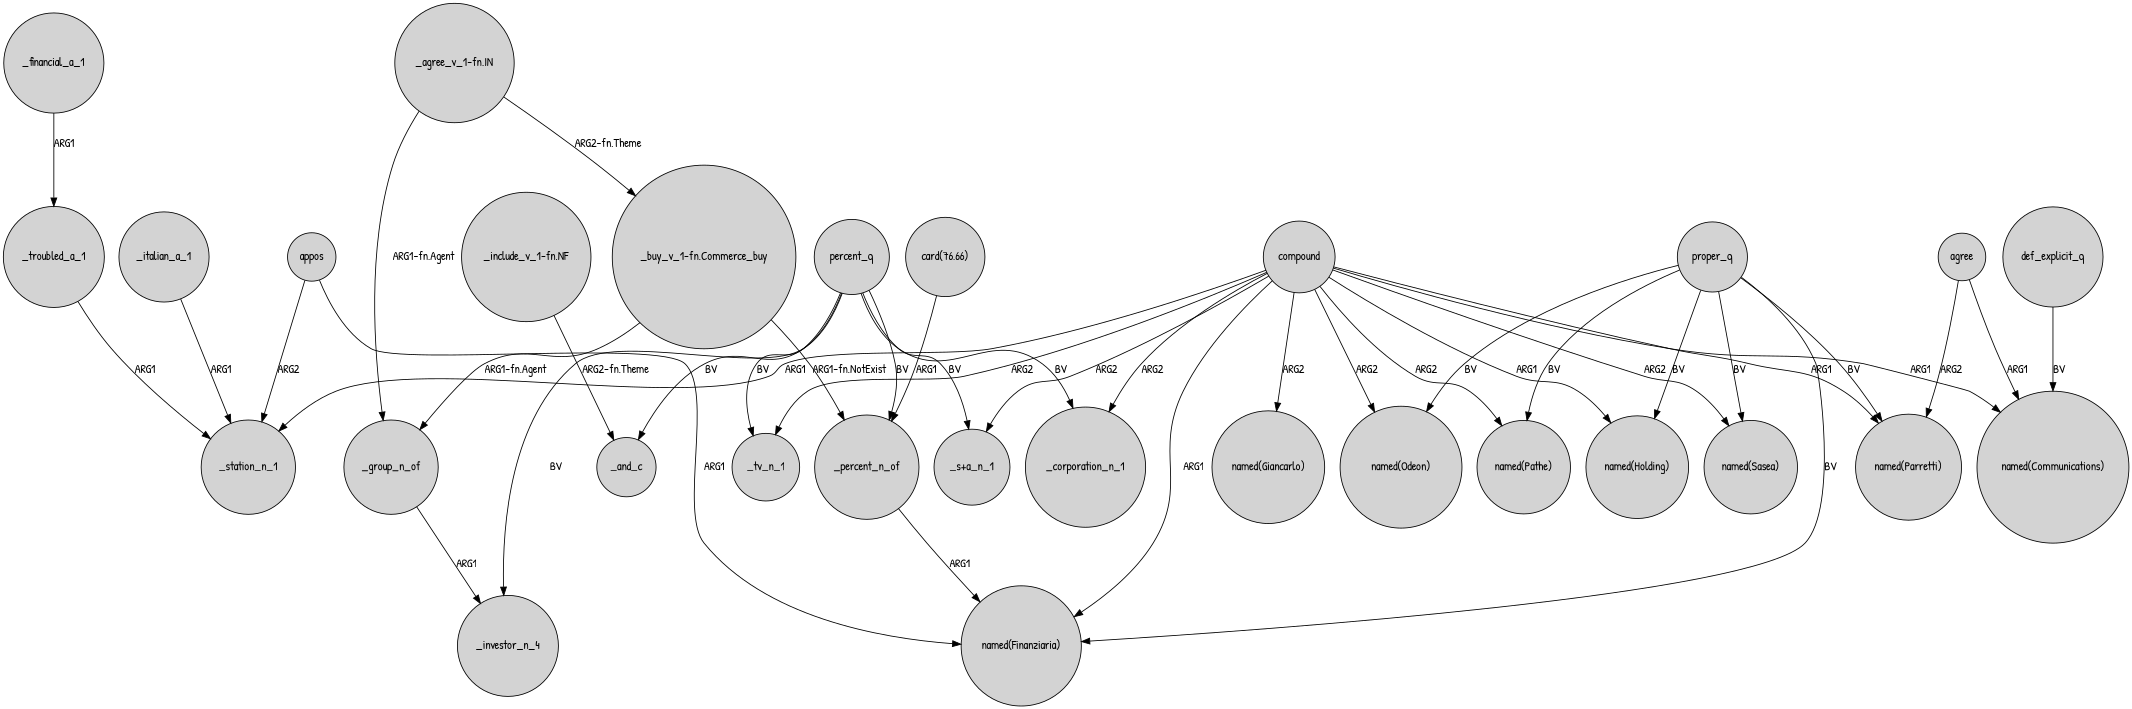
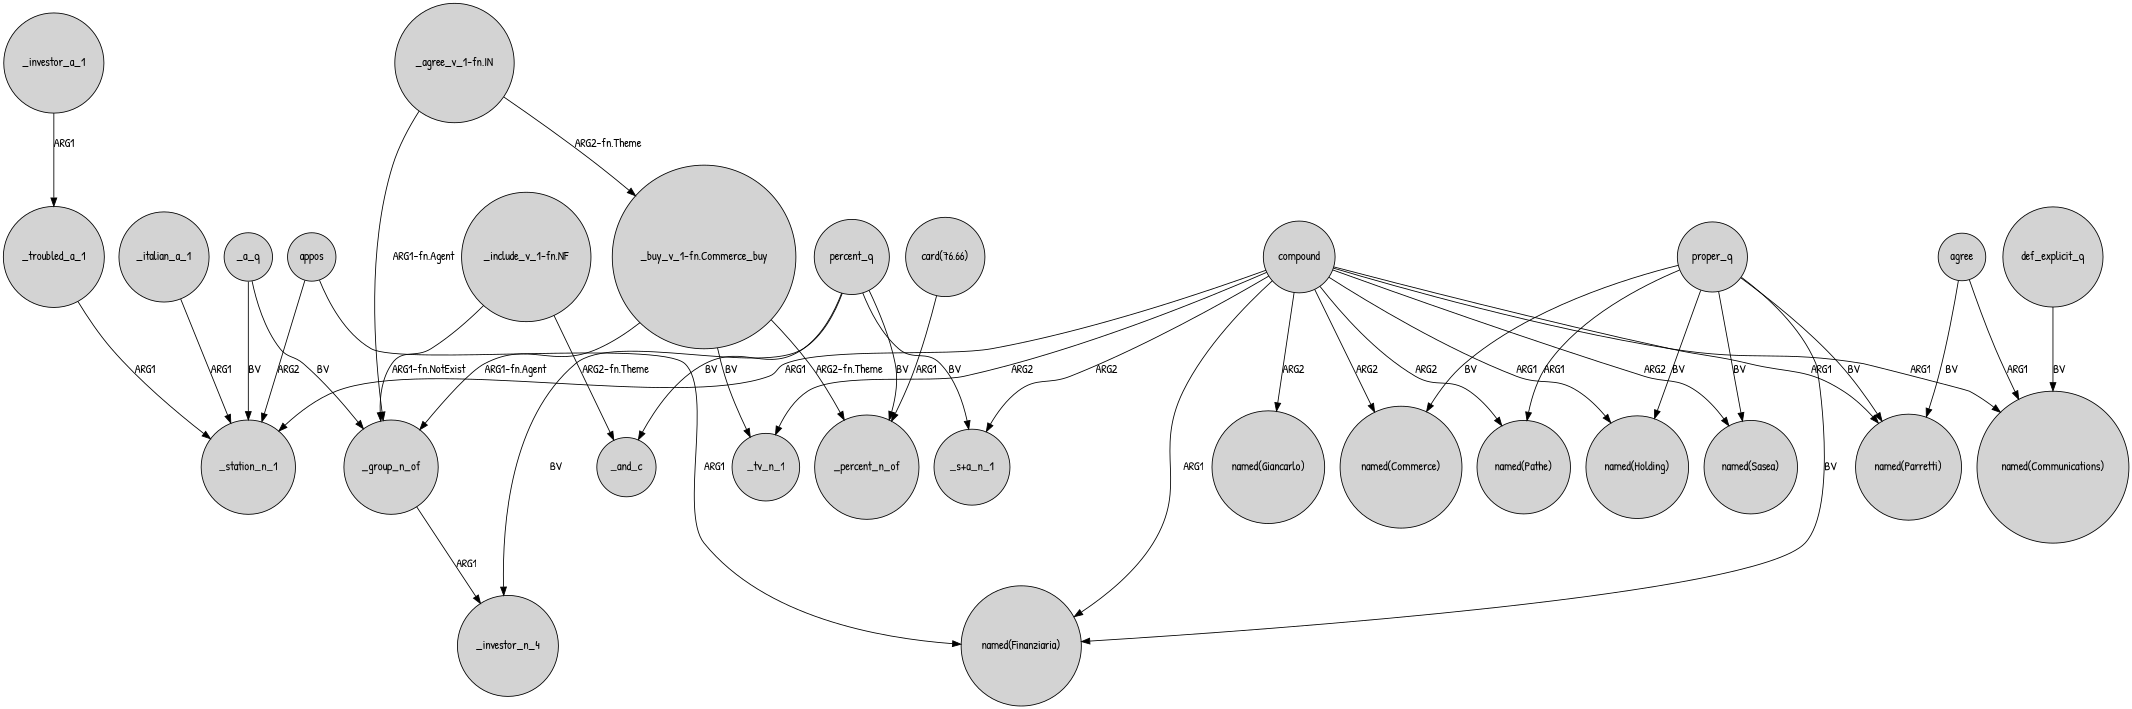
(54, 63) -> (54, 63)
none -> (248, 257)
none -> (430, 349)
(756, 365) -> (730, 392)
(849, 370) -> (849, 370)
(1554, 370) -> (1554, 370)
(1952, 370) -> (1952, 370)
(1086, 467) -> none
(1401, 467) -> (1401, 467)
(935, 553) -> none
